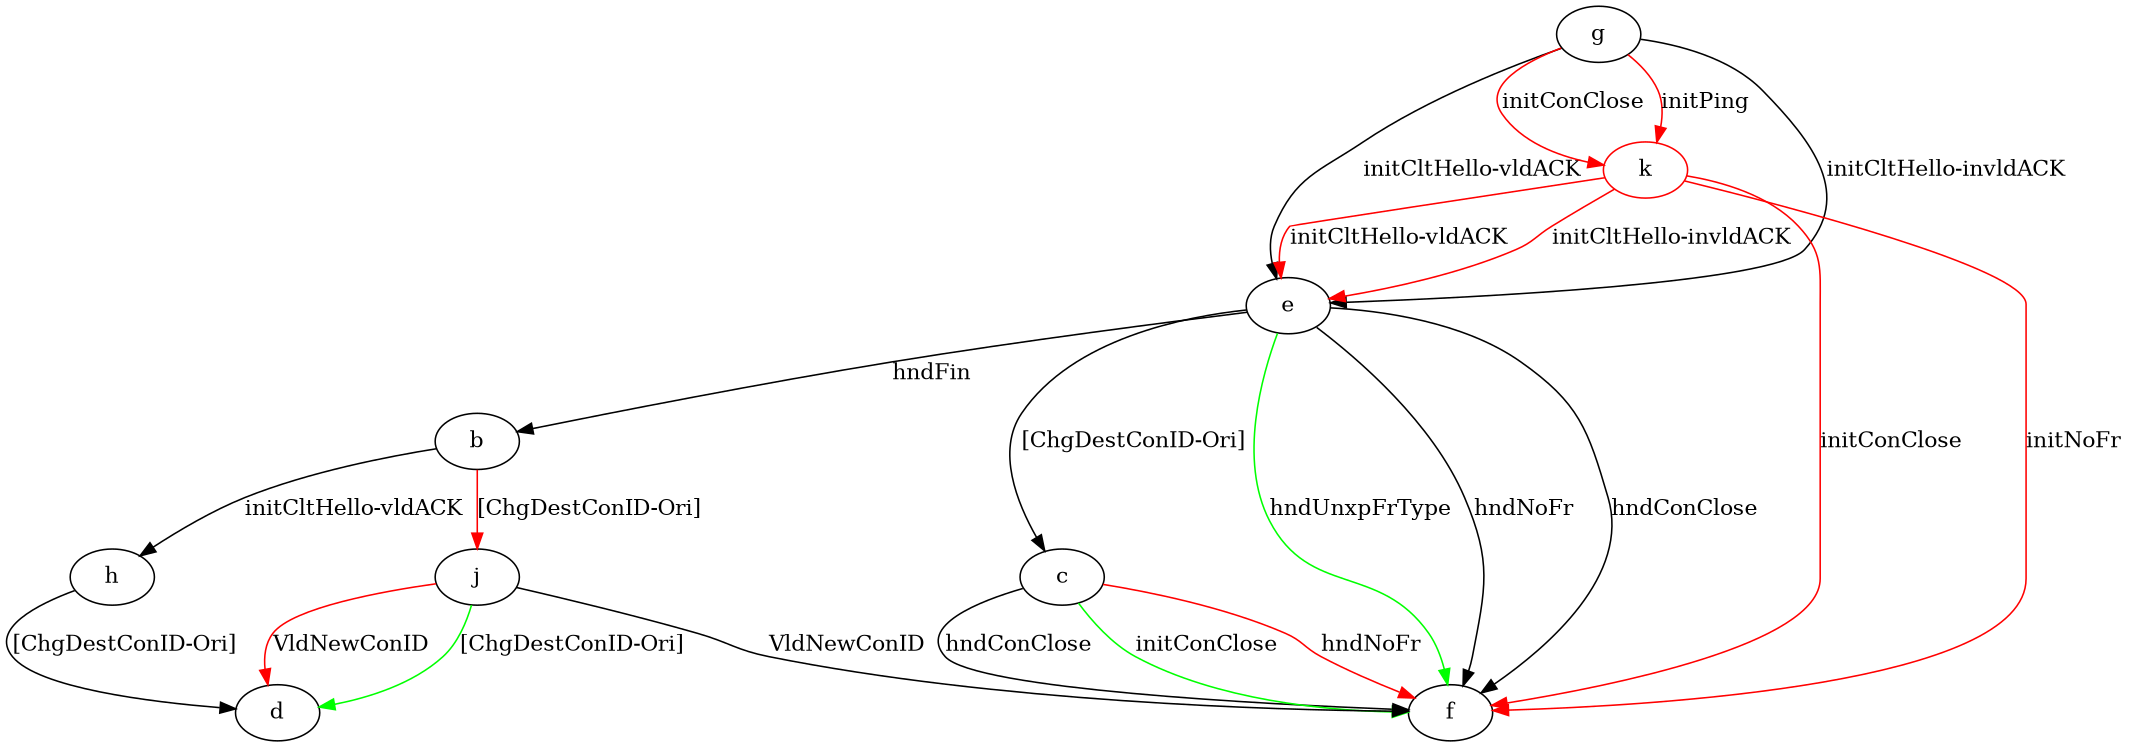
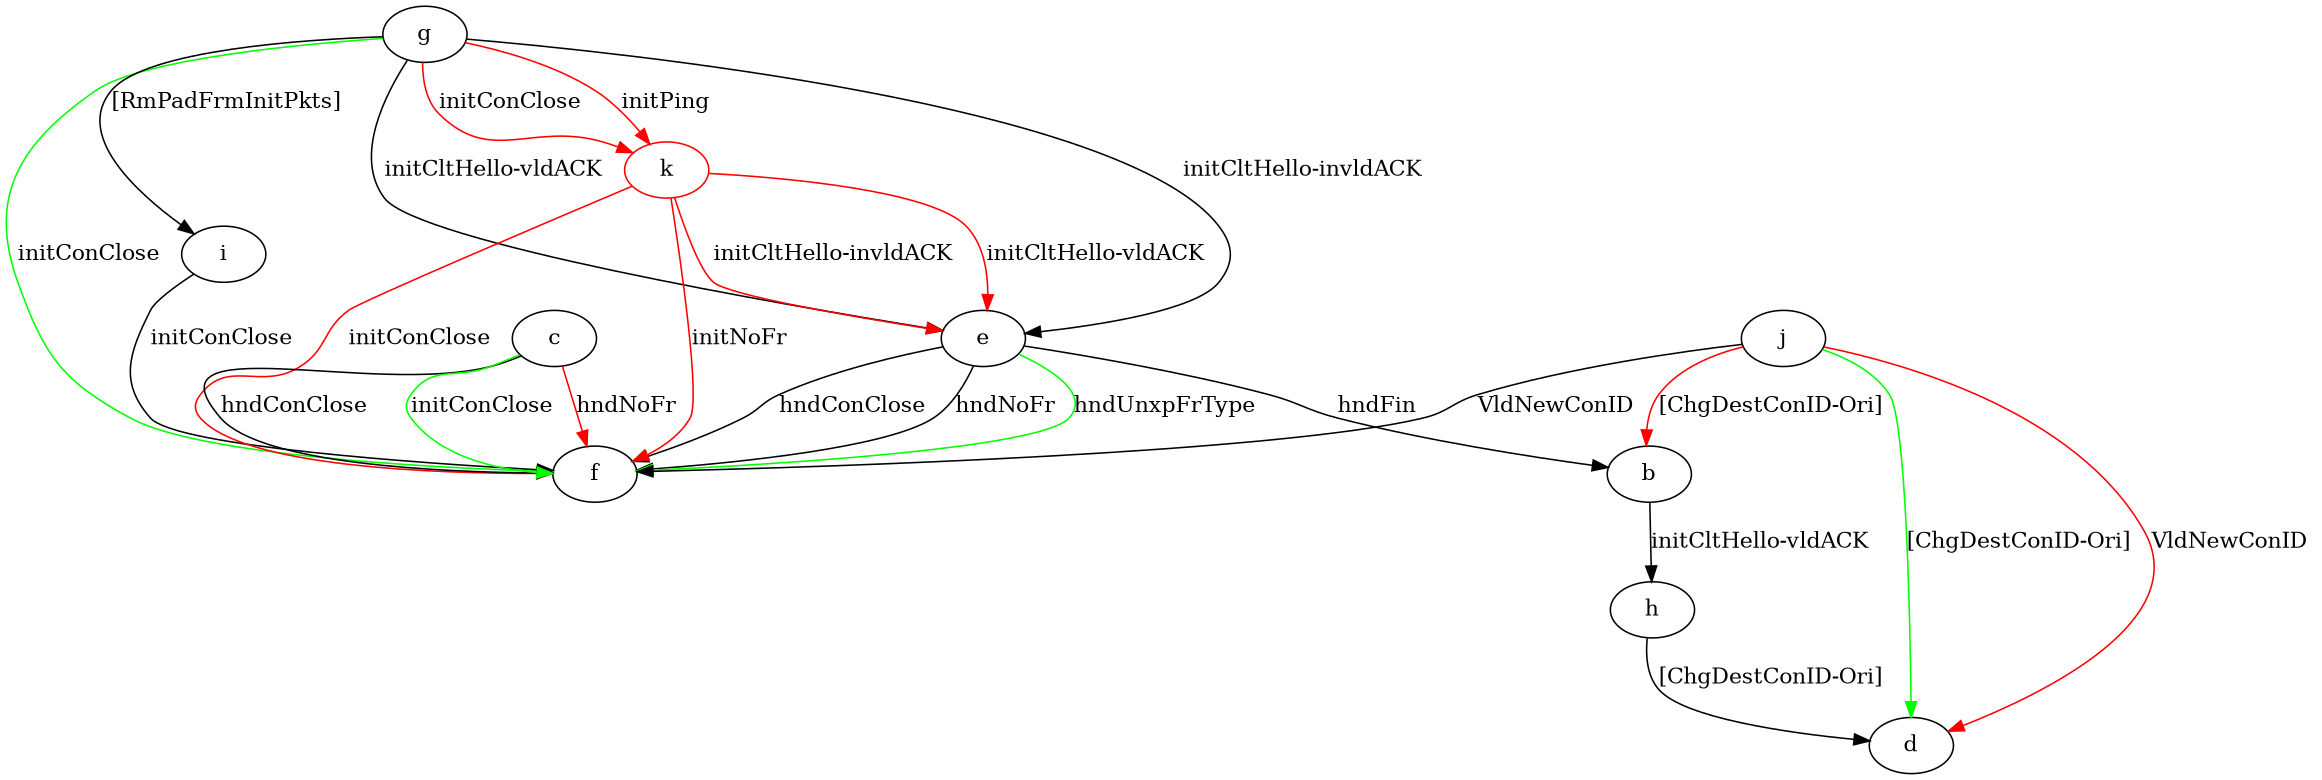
none -> (224, 254)
none -> (31, 316)
(1065, 370) -> none
(477, 501) -> (1681, 374)
